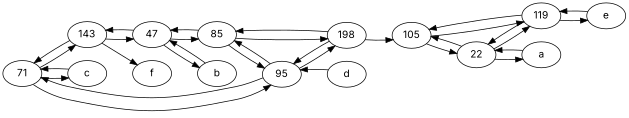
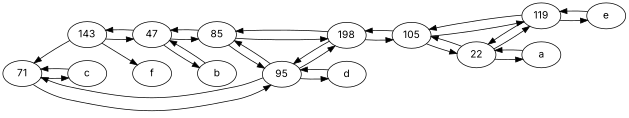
none -> (383, 30)
(55, 59) -> none
none -> (311, 79)
